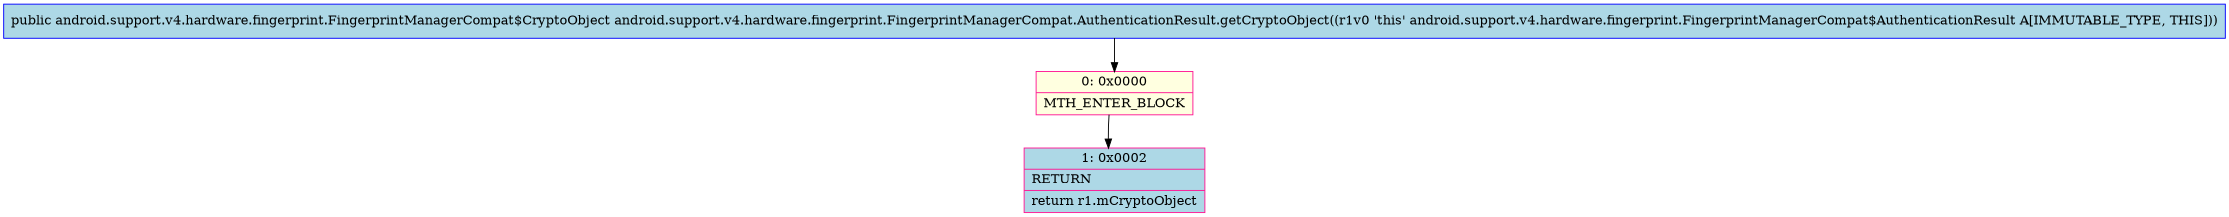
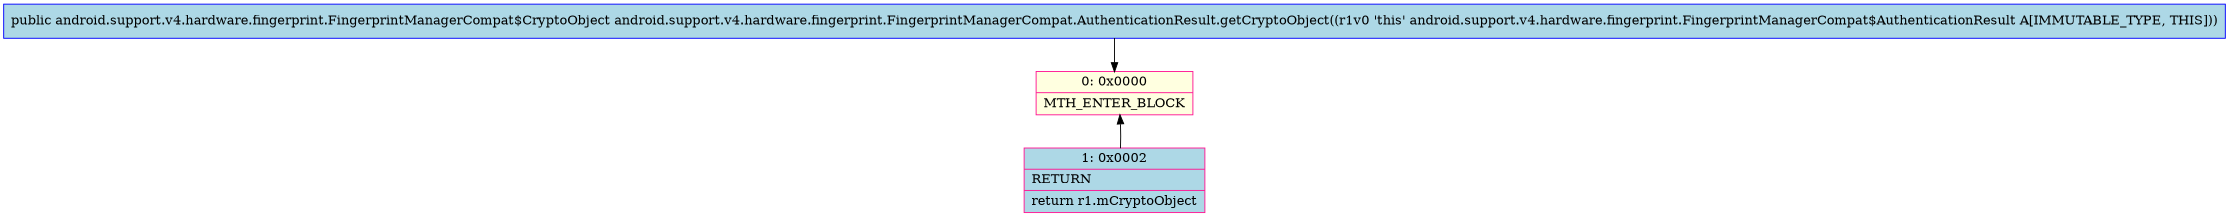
(1108, 127) -> (1121, 136)
